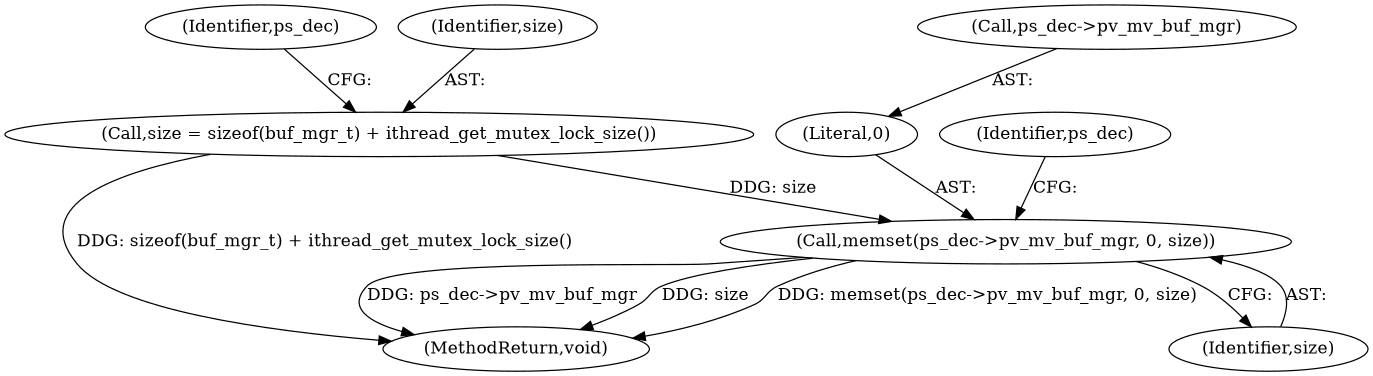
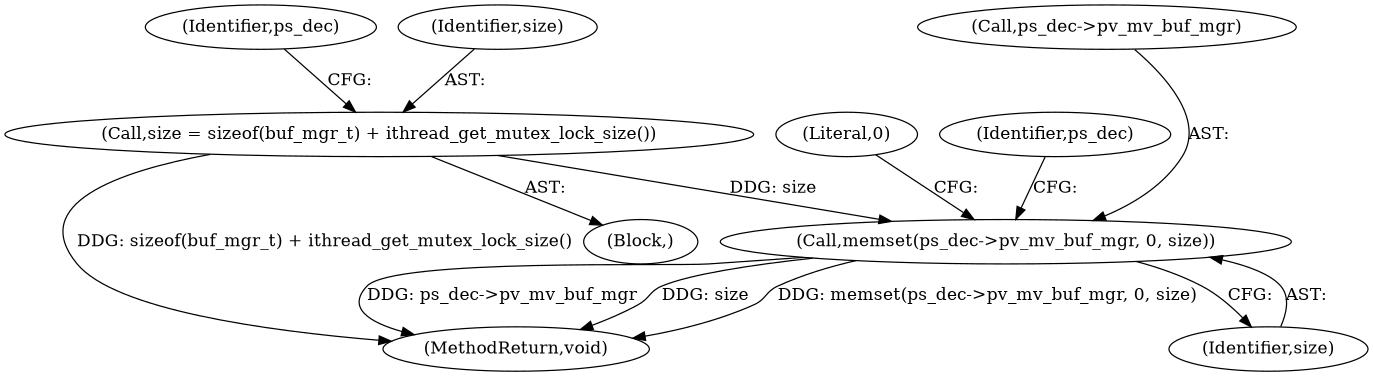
(979, 80) -> (1188, 144)
(959, 188) -> (959, 188)
none -> (641, 242)
